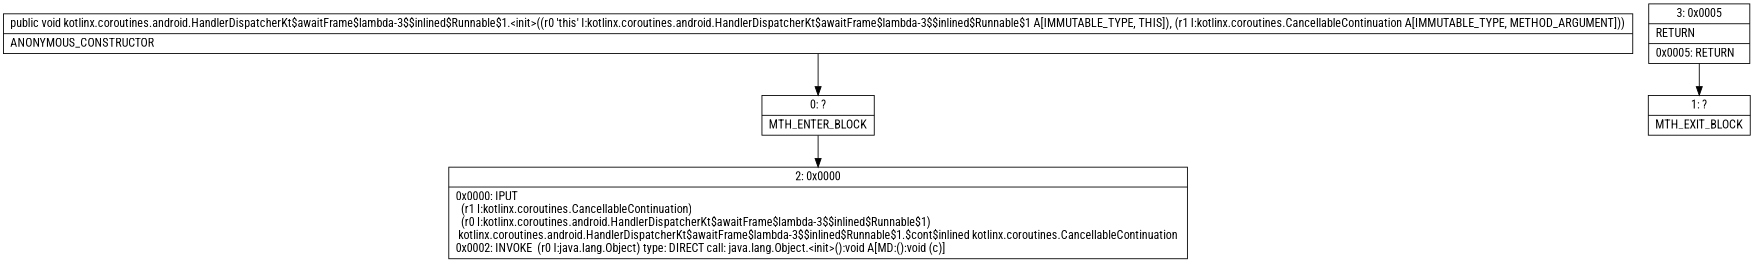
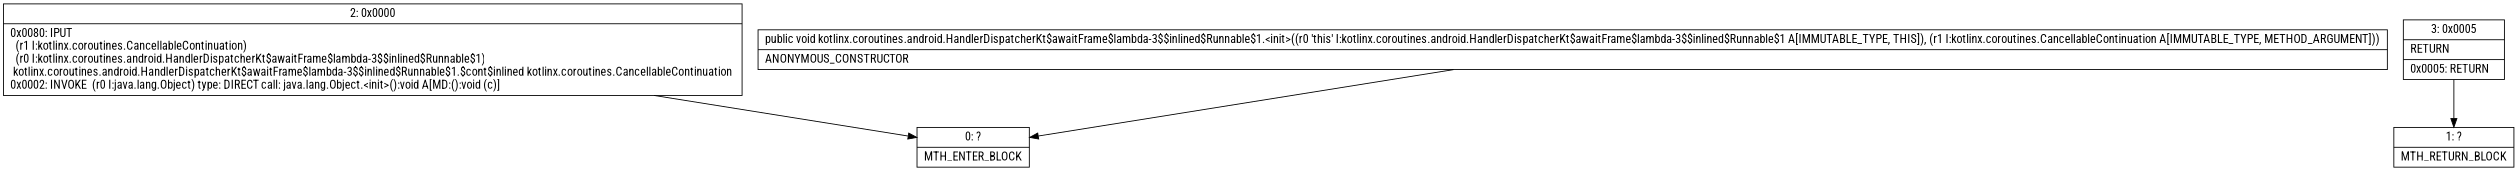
(1699, 125) -> (2454, 157)
(818, 147) -> (781, 116)
(489, 197) -> (44, 33)
